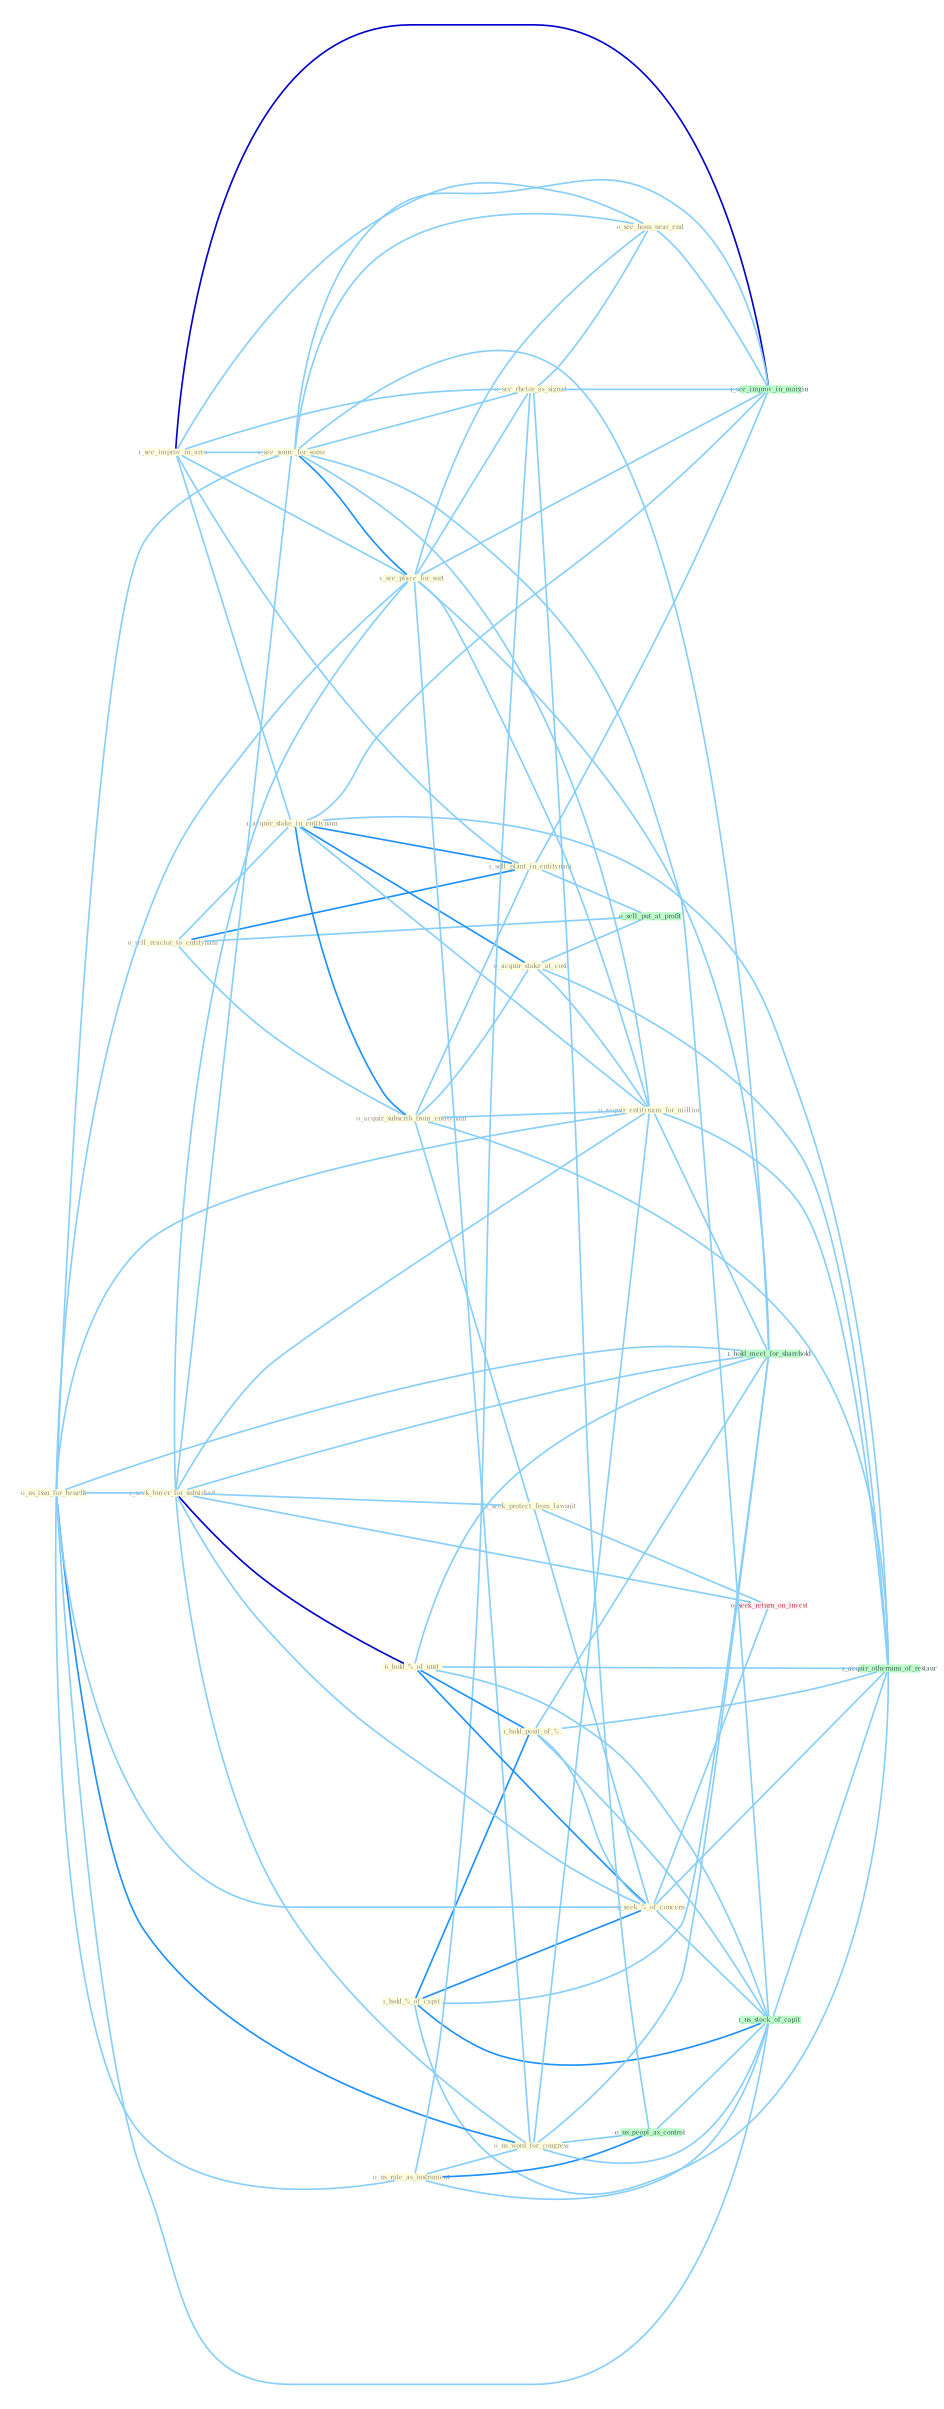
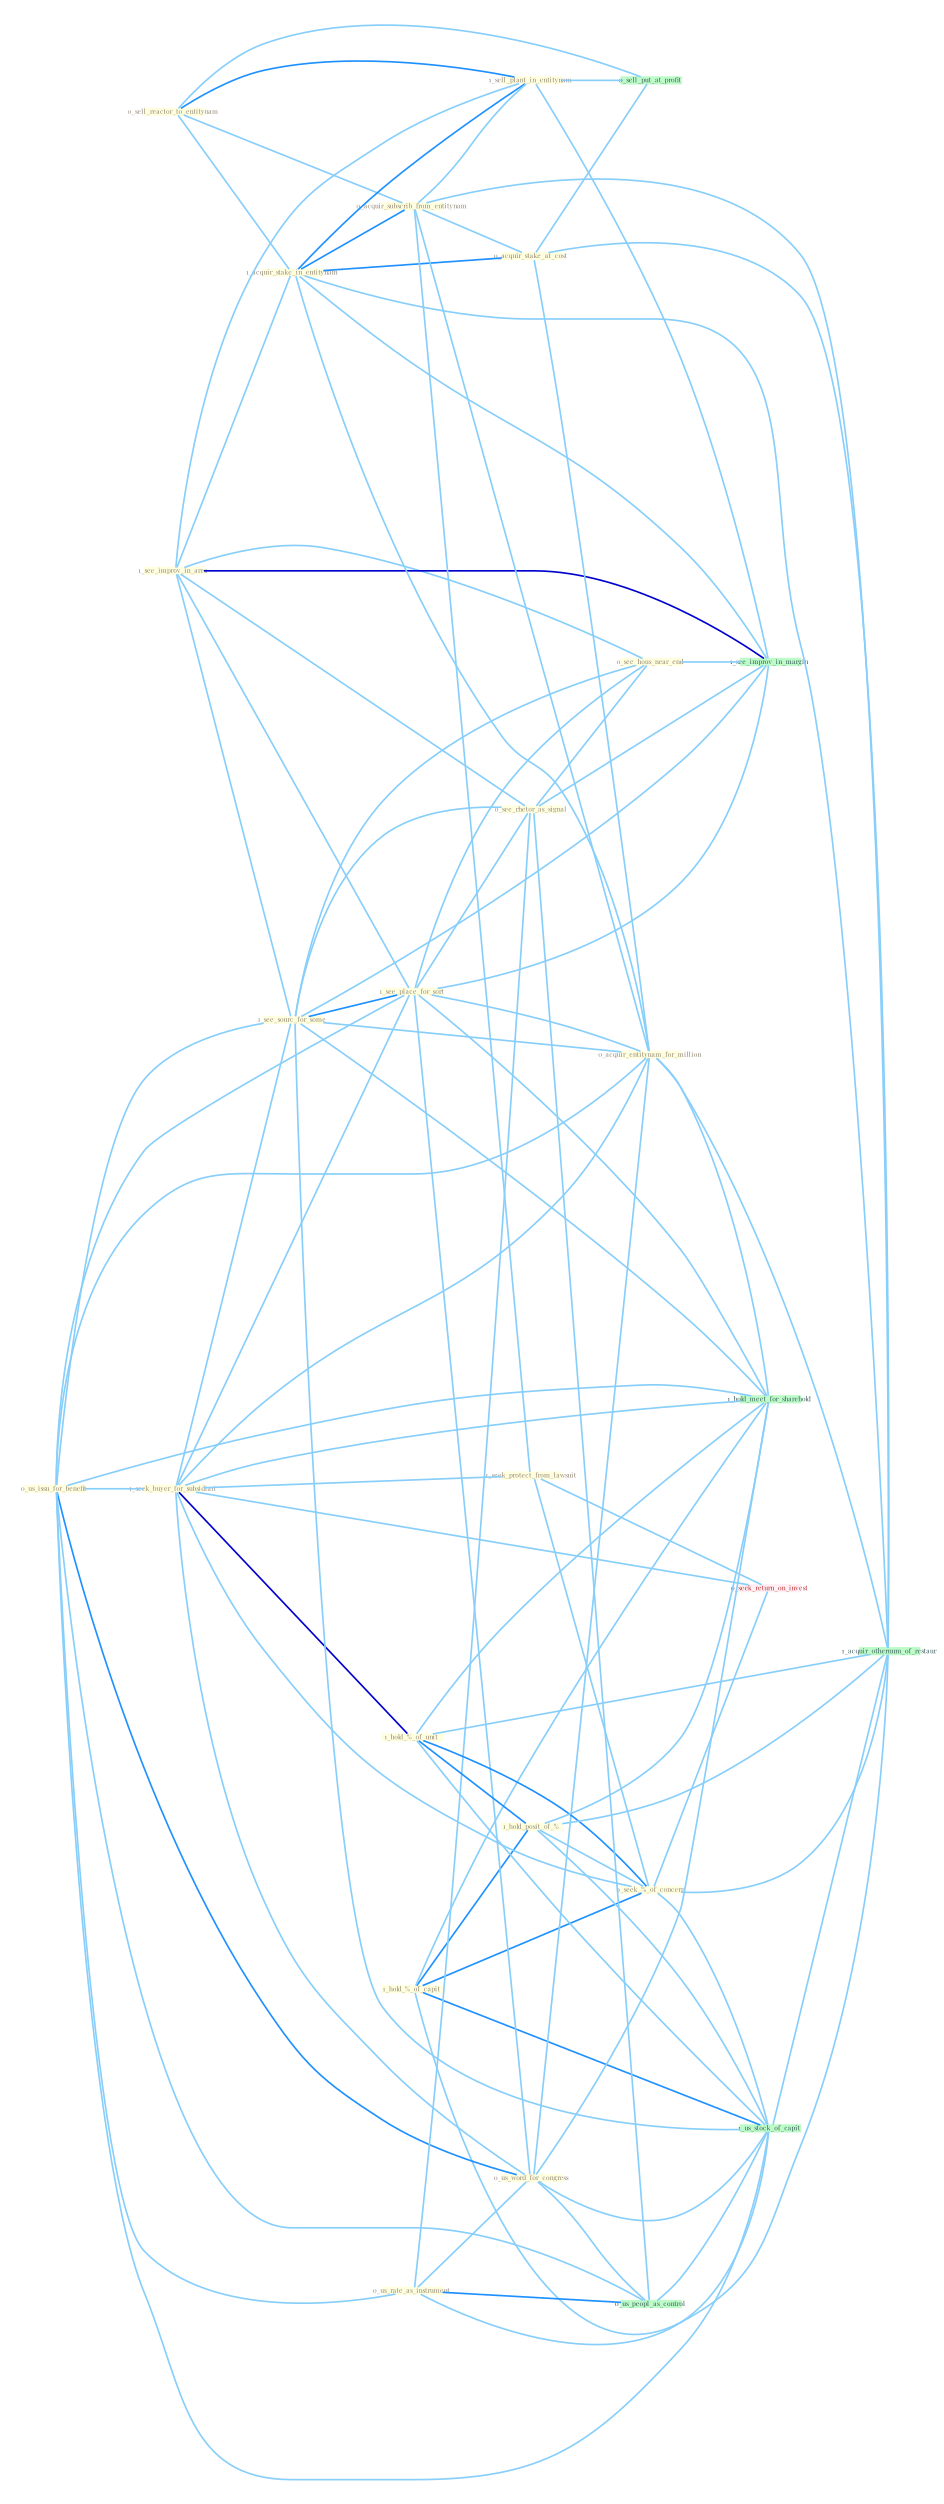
(413, 1667) -> (413, 1737)
(207, 1877) -> (165, 2063)
